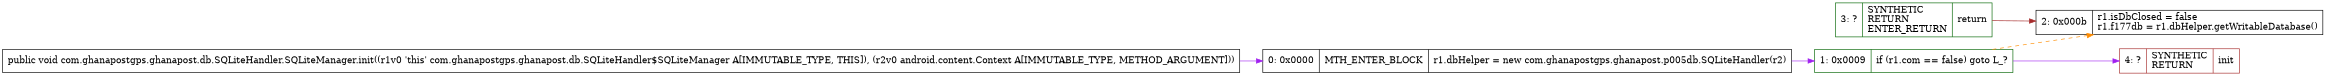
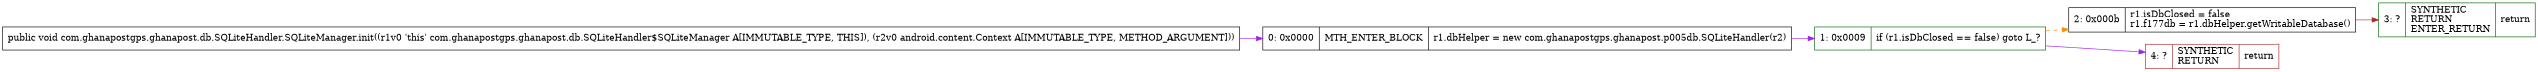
(2011, 21) -> (2364, 20)
(1942, 61) -> (1958, 38)
(2226, 61) -> (2259, 56)
